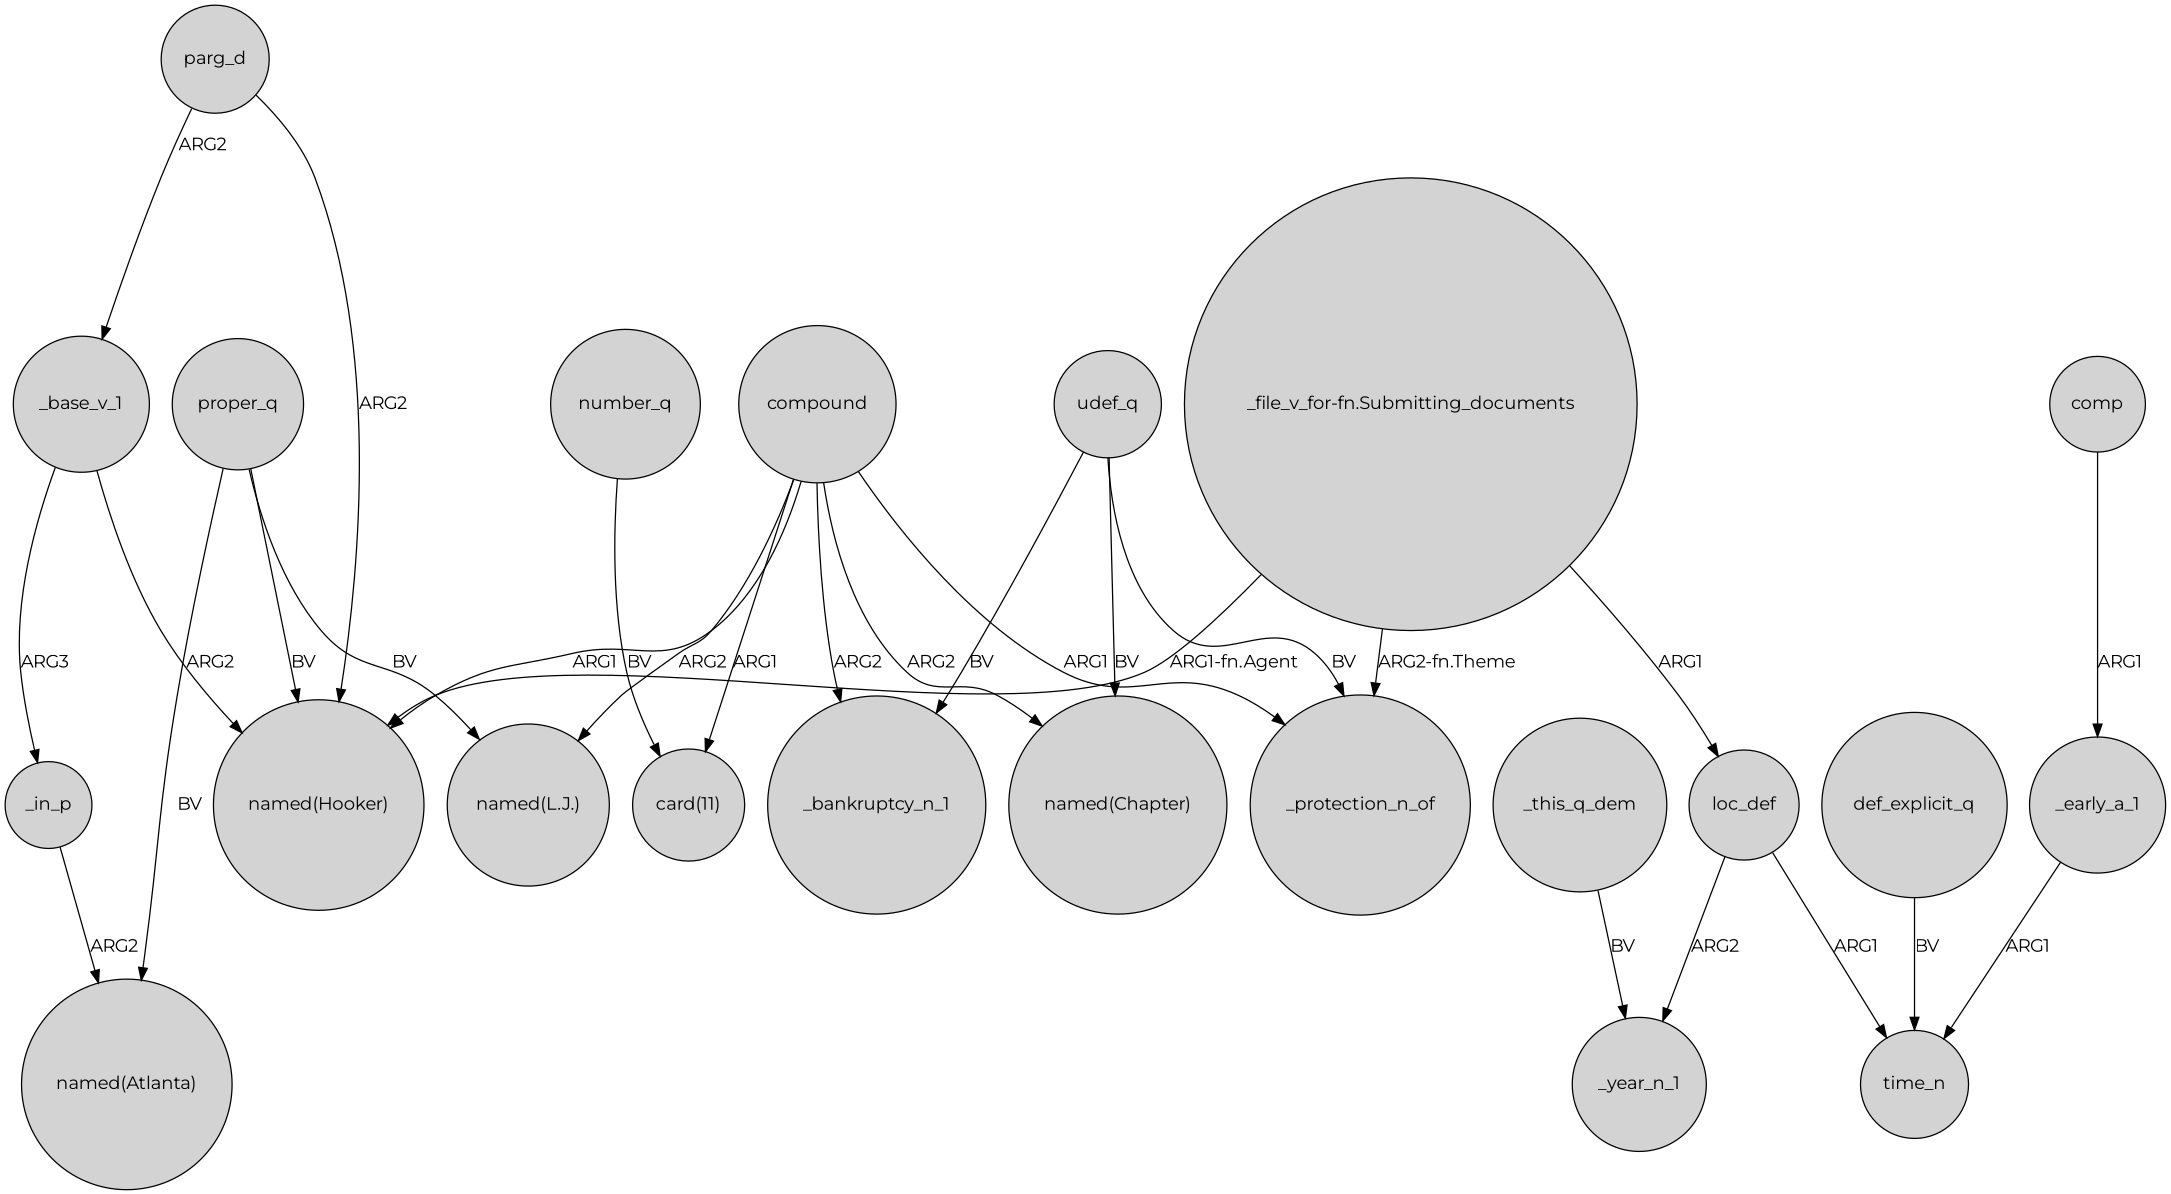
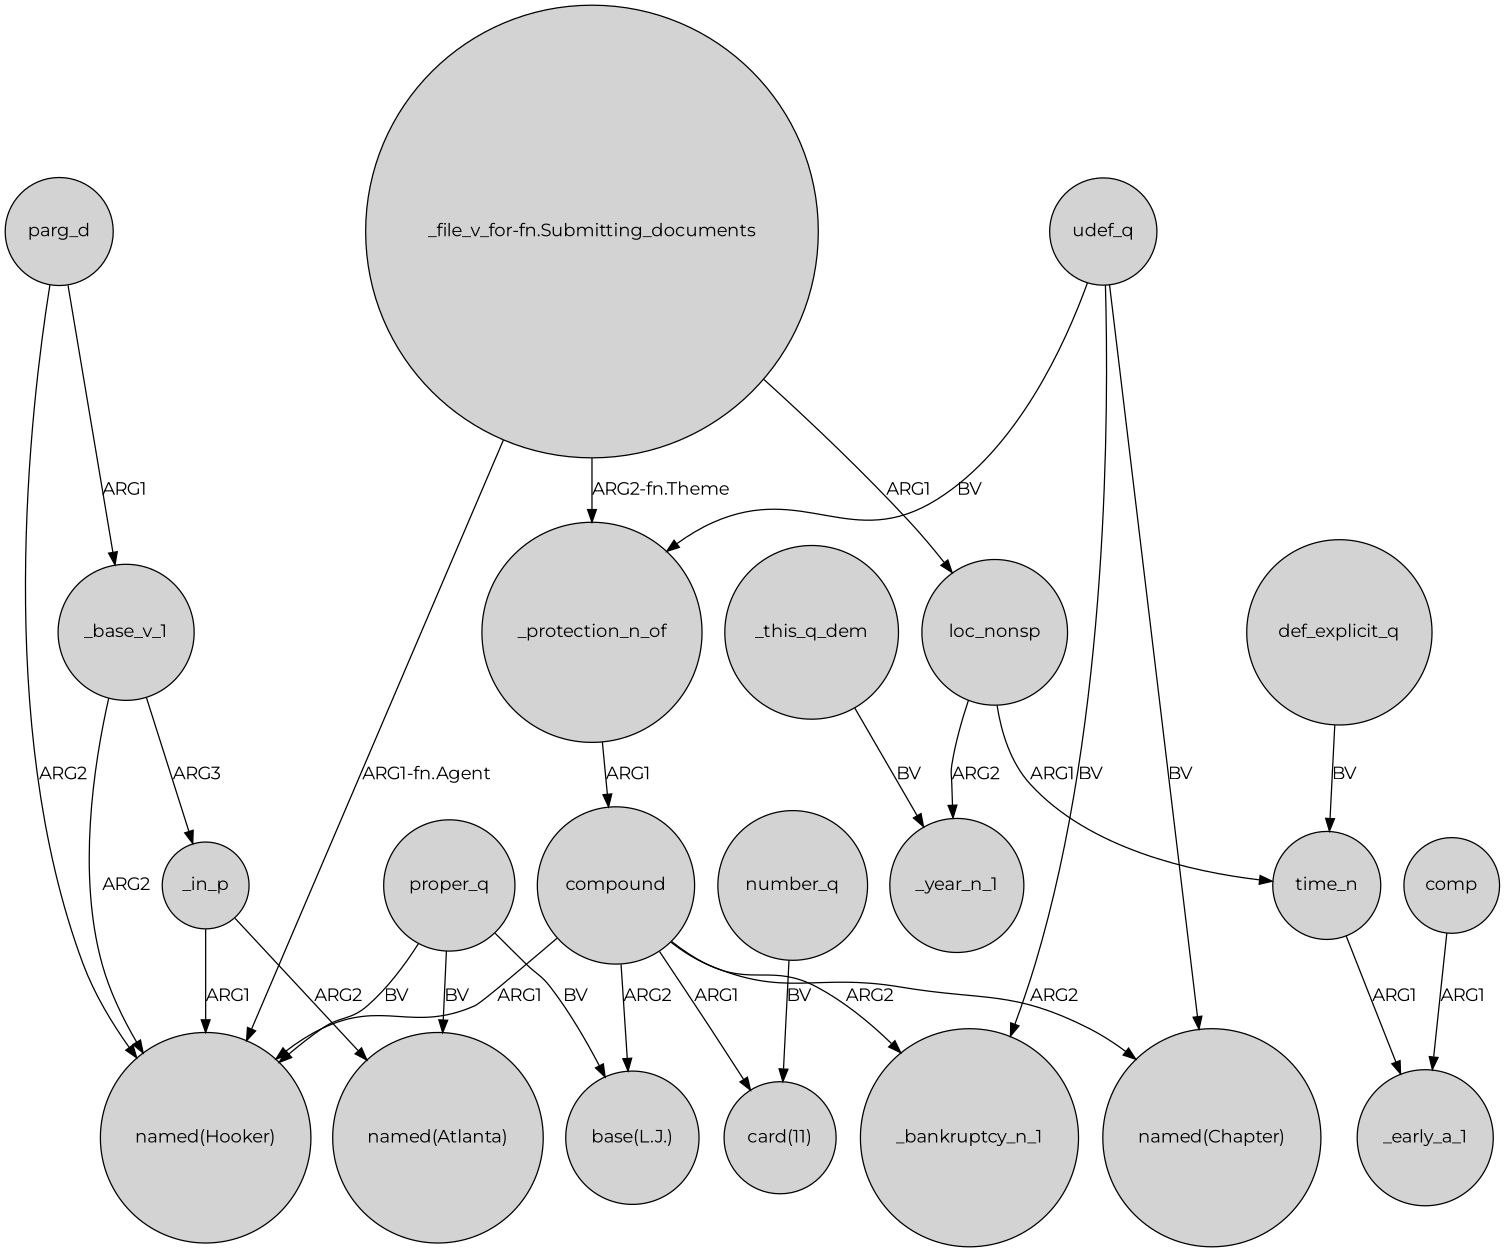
(203, 146) -> (125, 490)
(1034, 655) -> (605, 768)
(528, 805) -> (632, 1138)
(1744, 805) -> (995, 632)
(2006, 945) -> (1371, 999)
none -> (206, 974)
